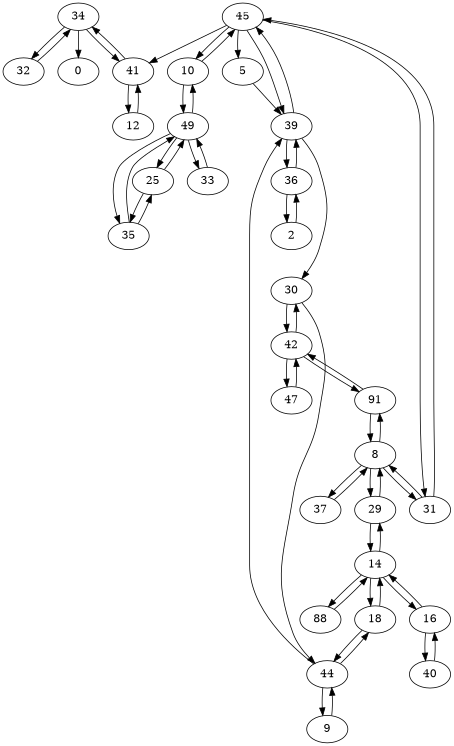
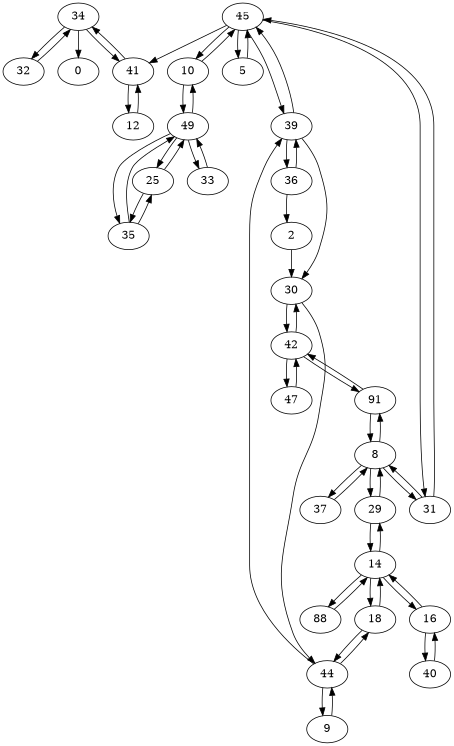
(265, 96) -> (248, 48)
(297, 212) -> (292, 260)
